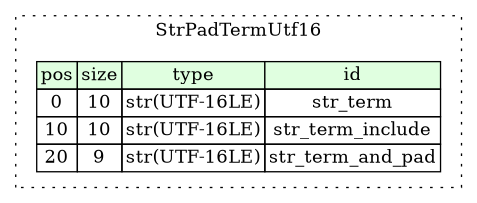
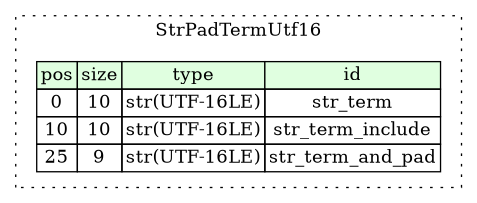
(57, 157) -> (57, 157)
